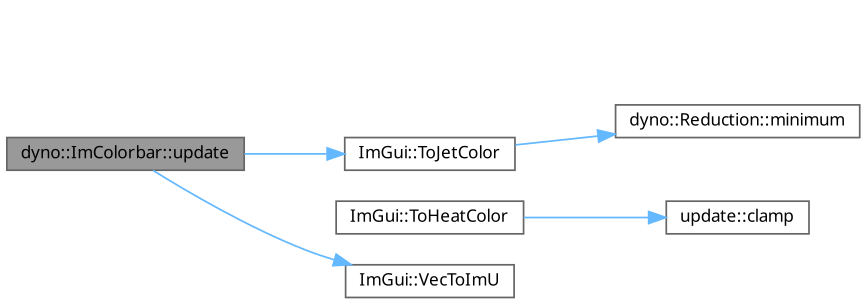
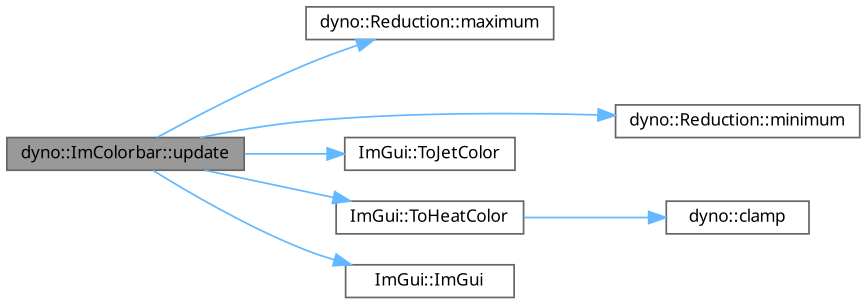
none -> (430, 23)
(557, 140) -> (398, 116)
none -> (269, 184)
(738, 218) -> (738, 218)
(430, 281) -> (430, 281)
